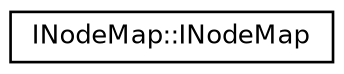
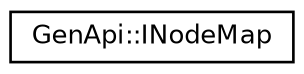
(172, 37) -> (152, 37)
